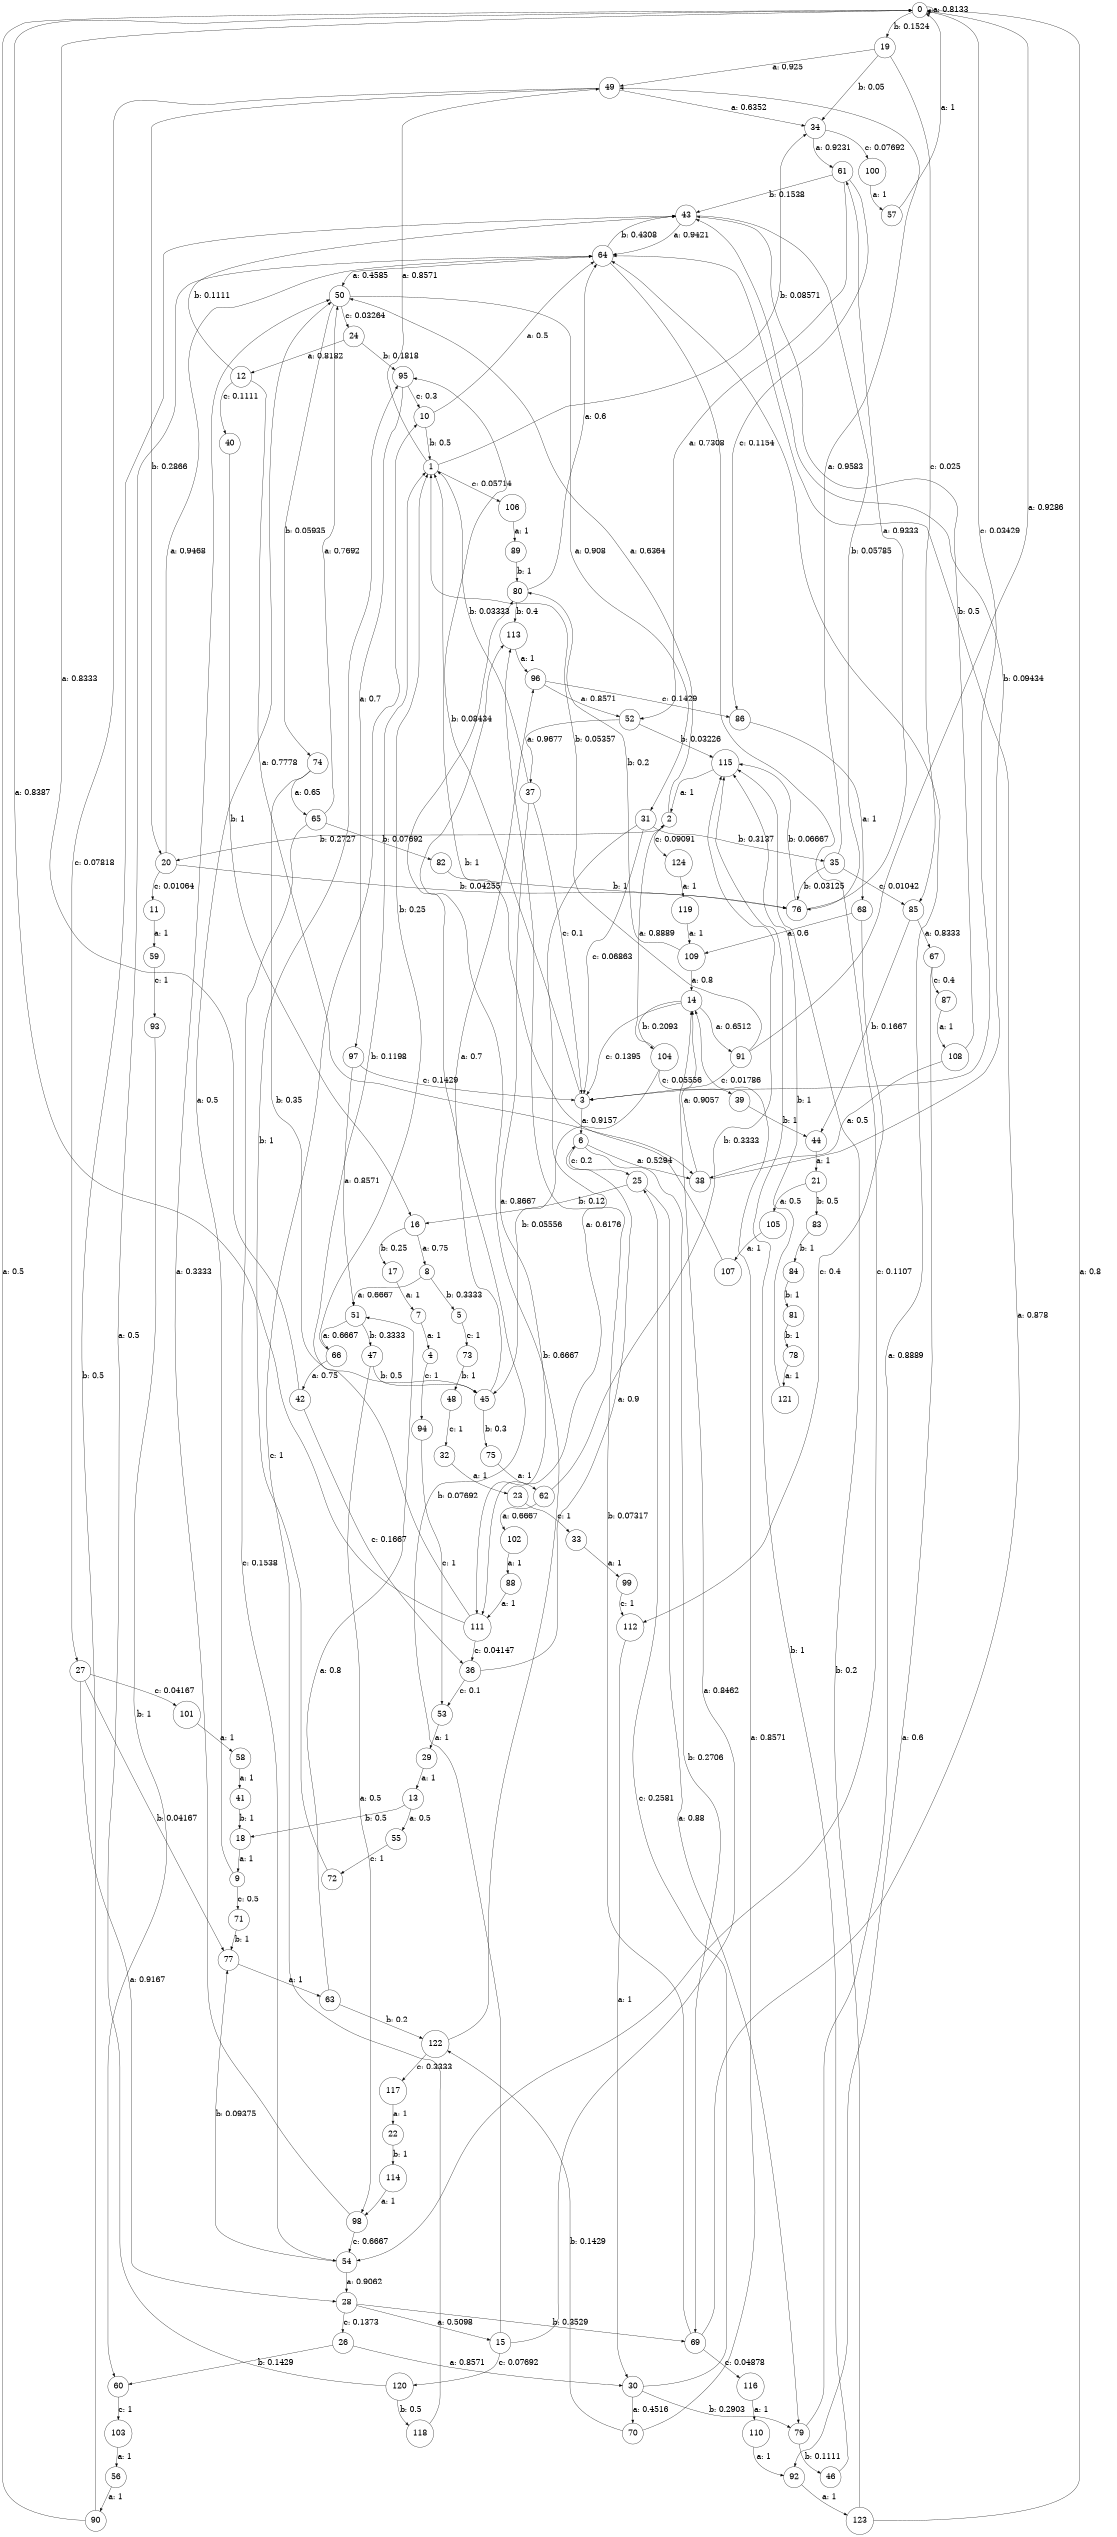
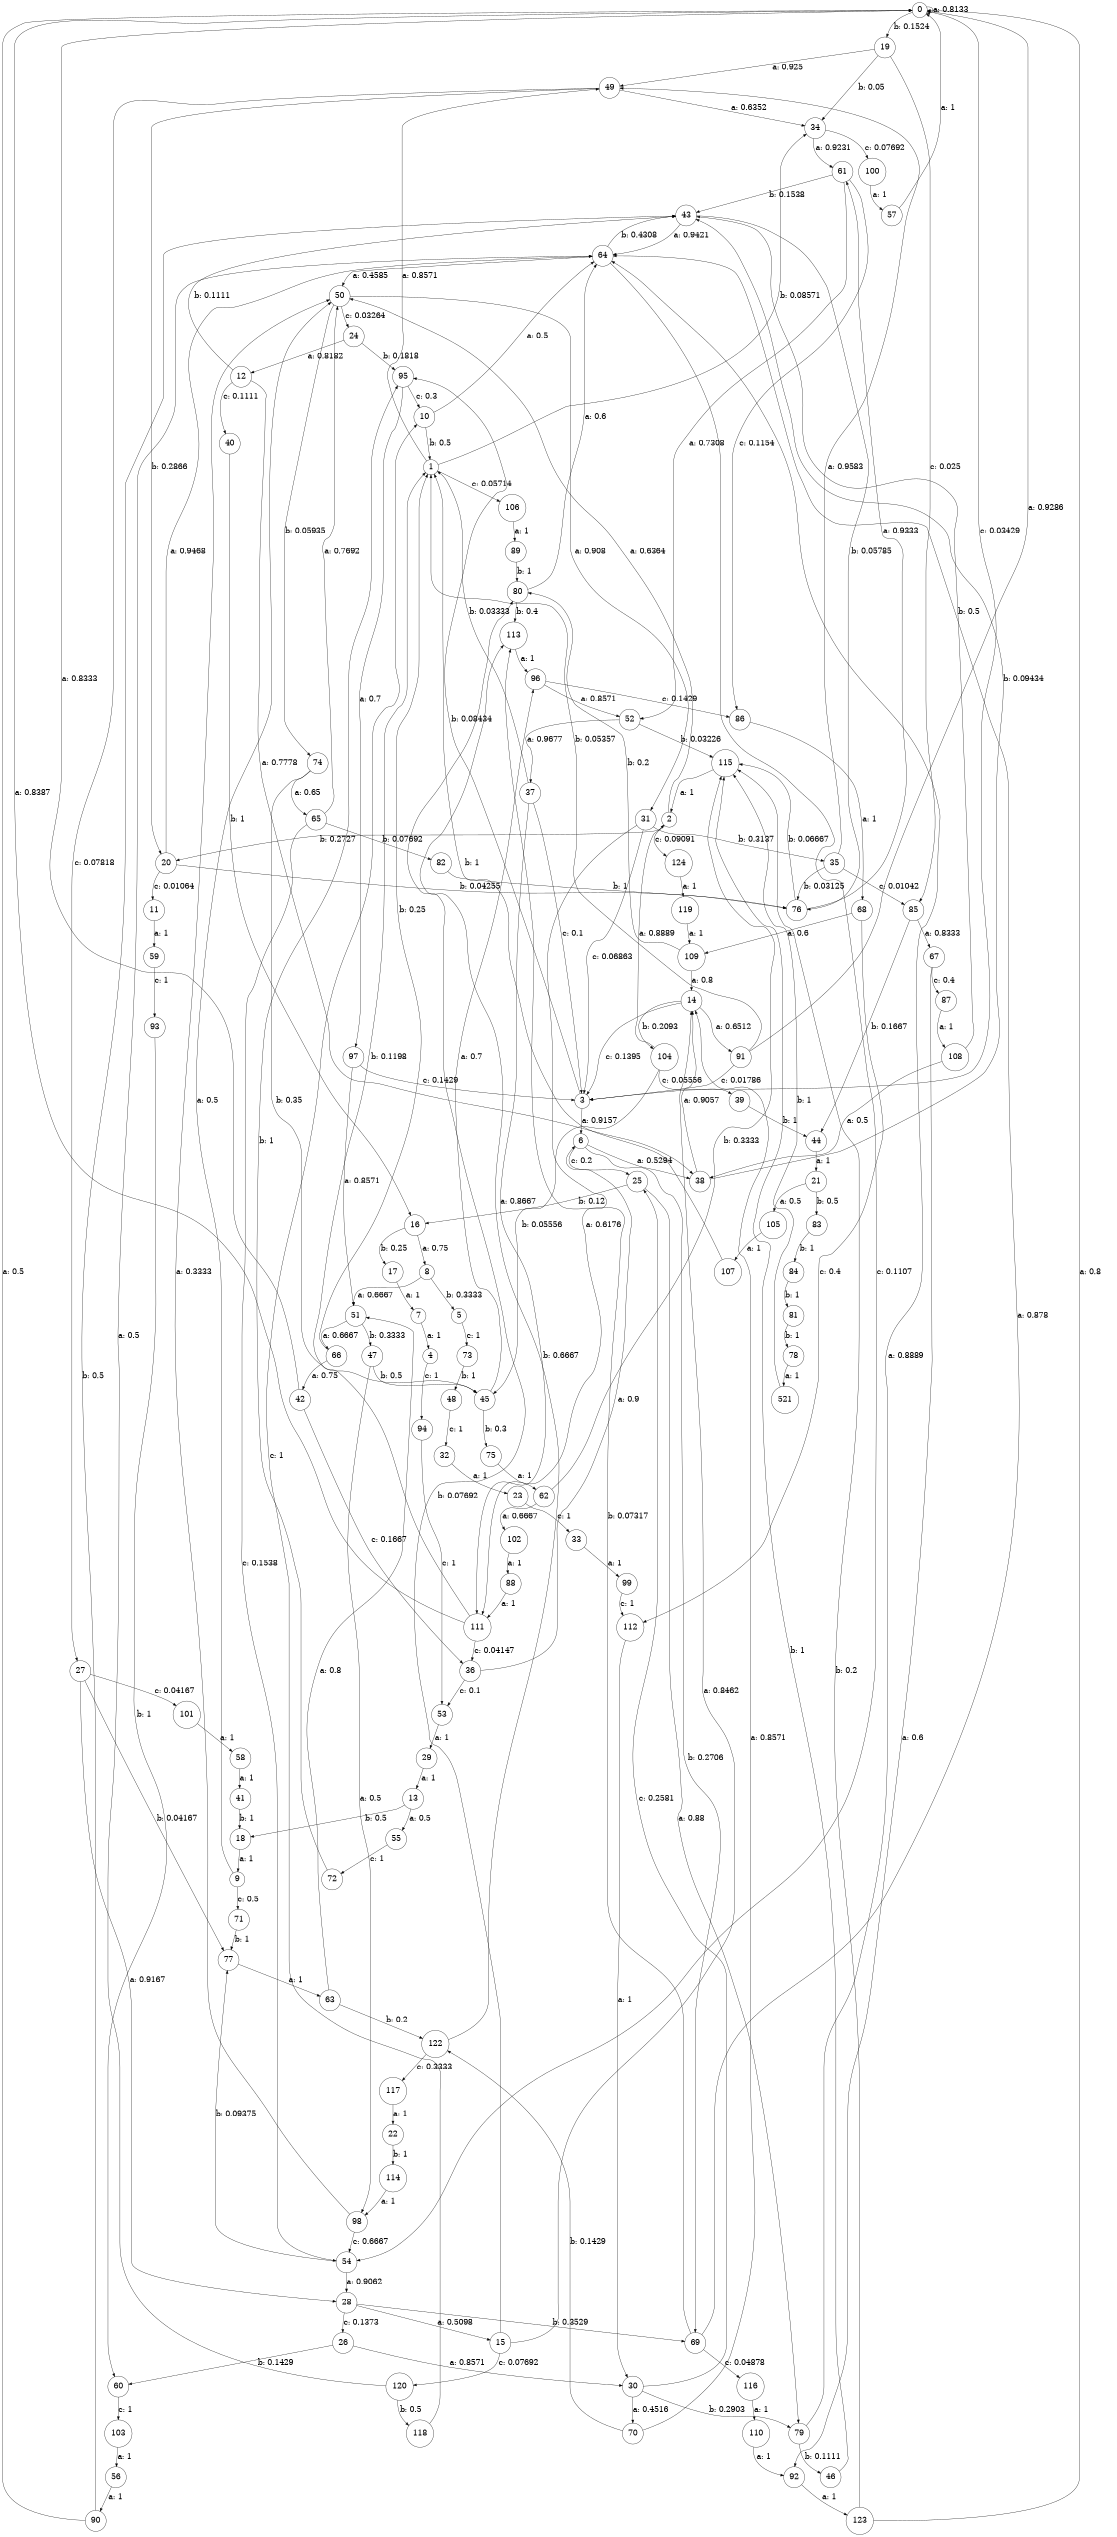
(785, 1400) -> (785, 1400)
